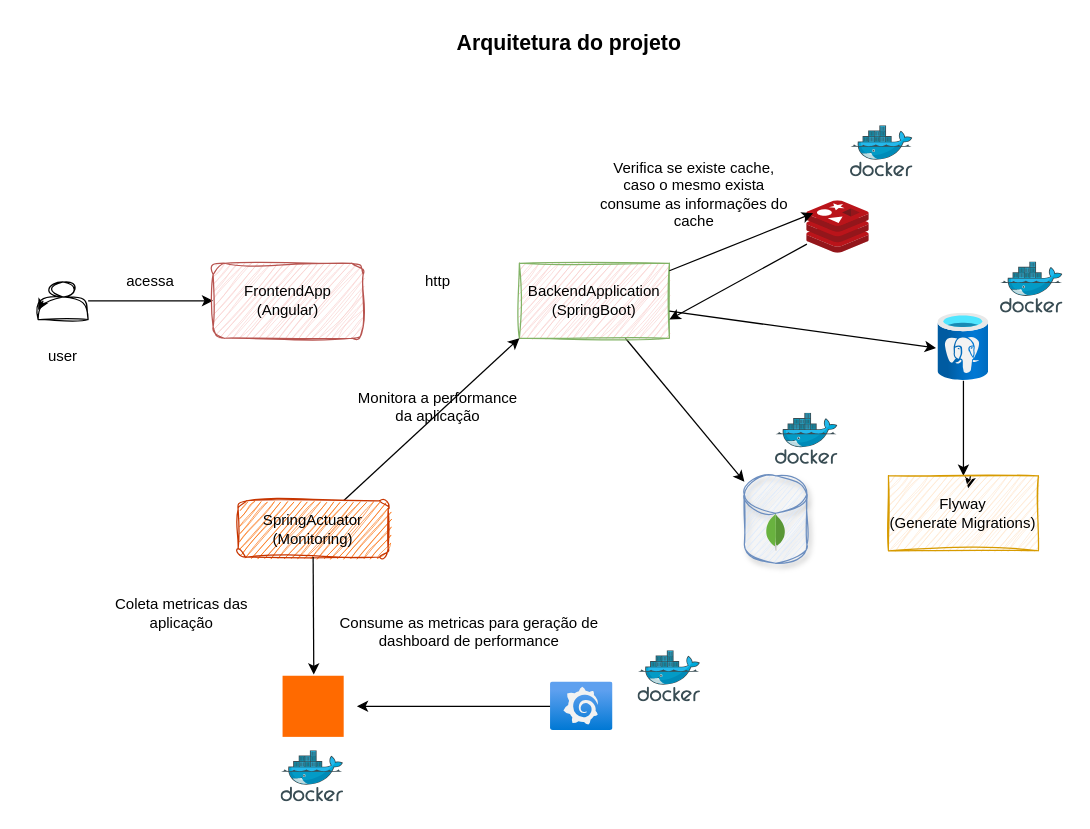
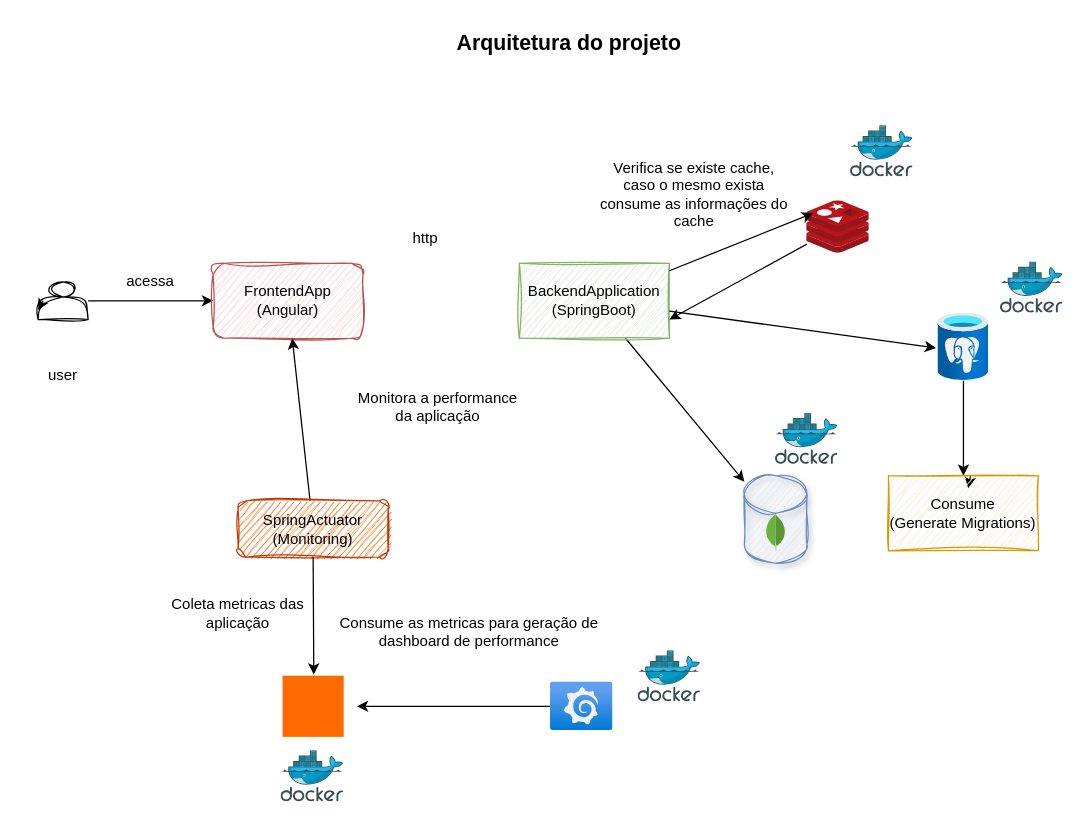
(438, 282) -> (426, 238)
(594, 301) -> (594, 301)
(63, 357) -> (63, 376)
(429, 422) -> (302, 423)
(963, 513) -> (963, 513)
(182, 613) -> (238, 613)
